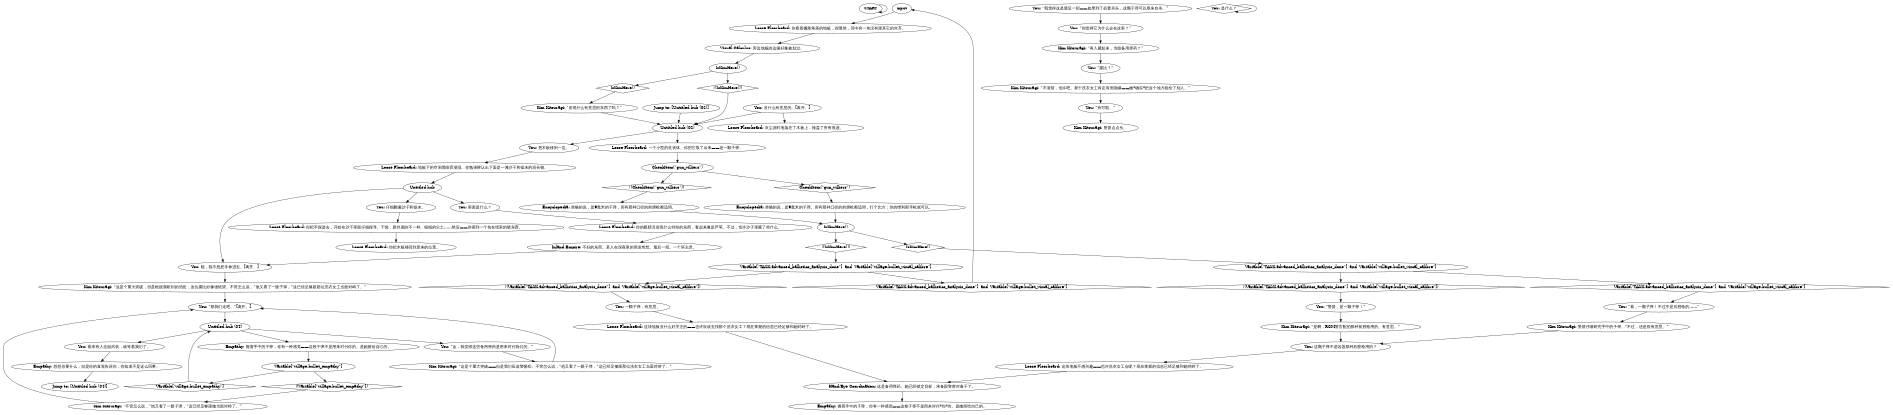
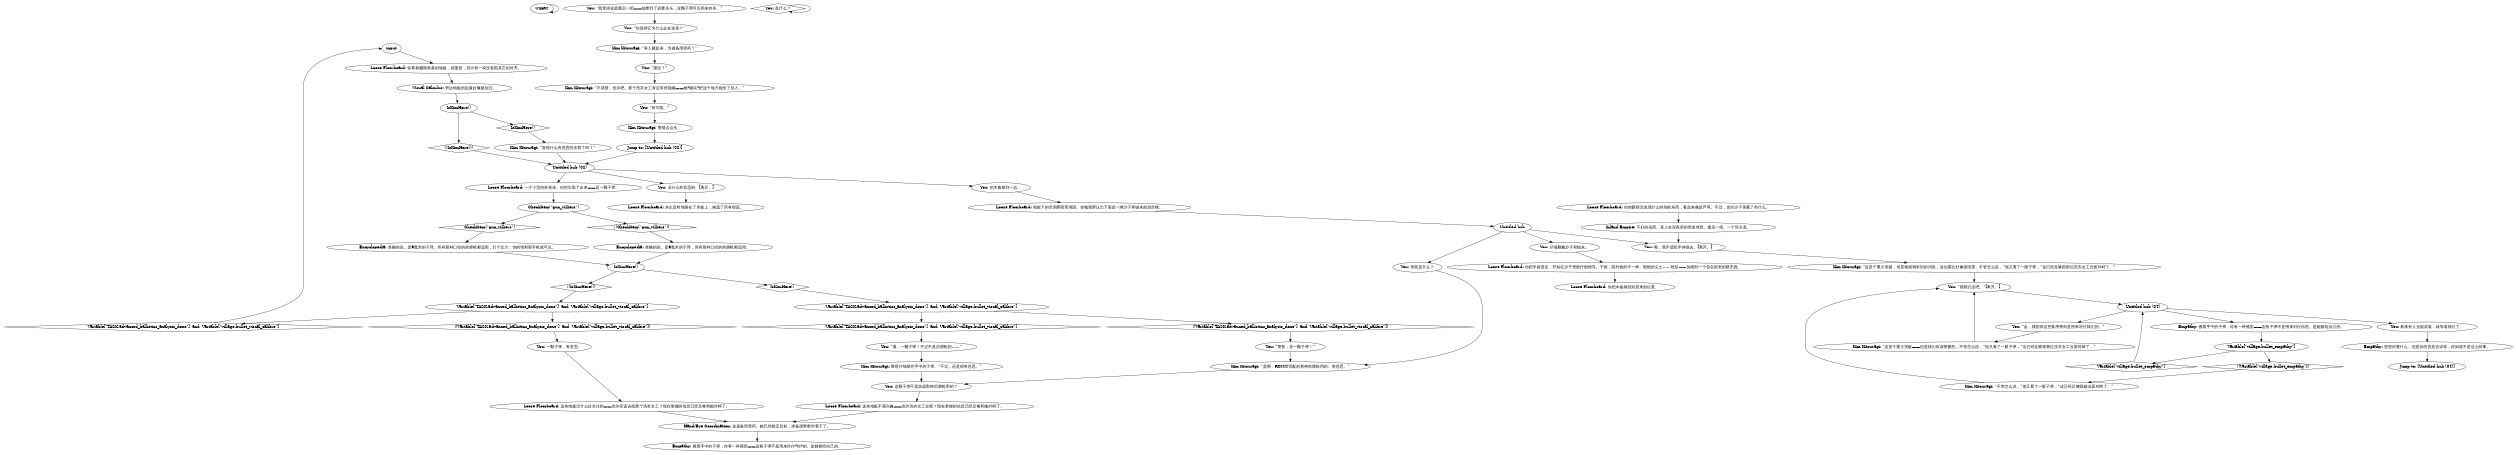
(729, 118) -> (624, 177)
none -> (655, 137)
(565, 217) -> (1470, 344)
